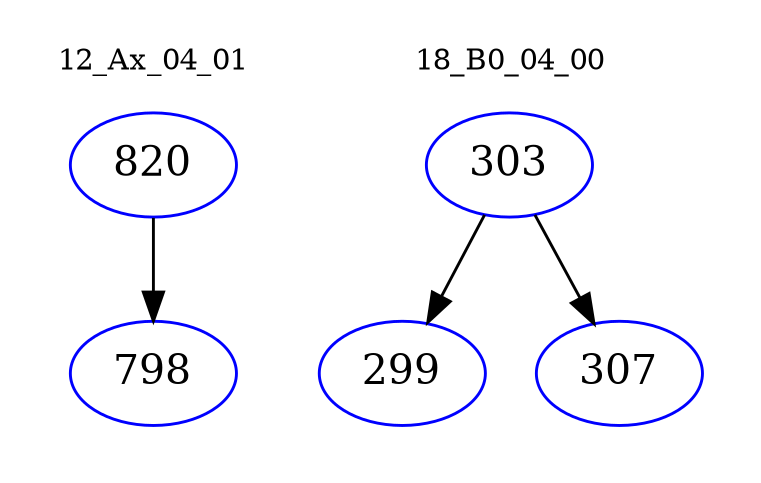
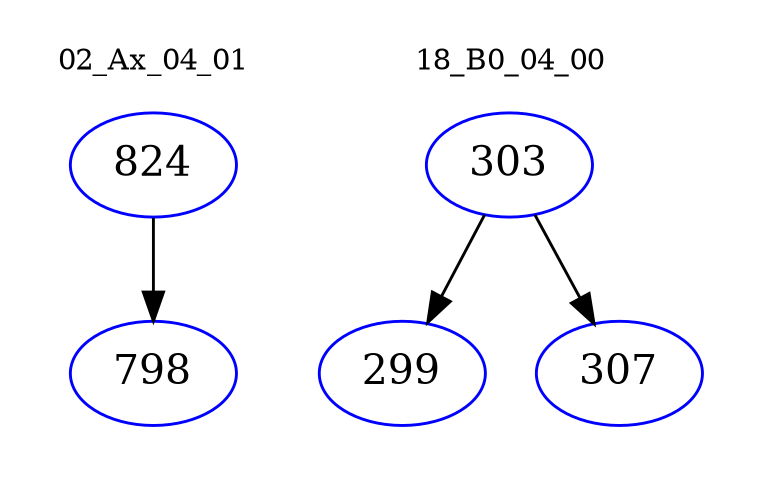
(153, 62) -> (153, 62)
(153, 165) -> (153, 165)
